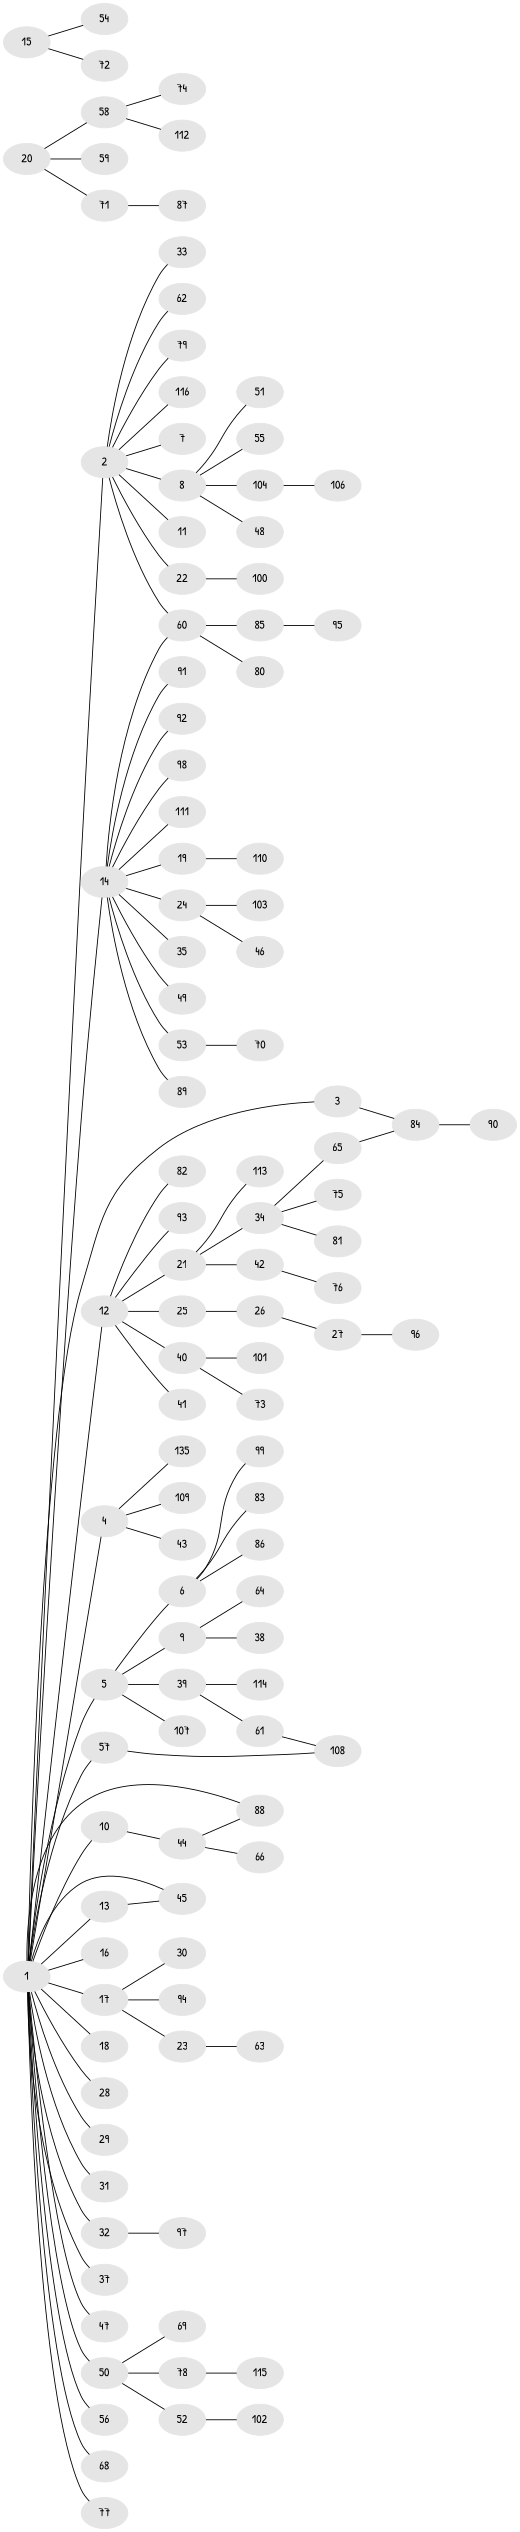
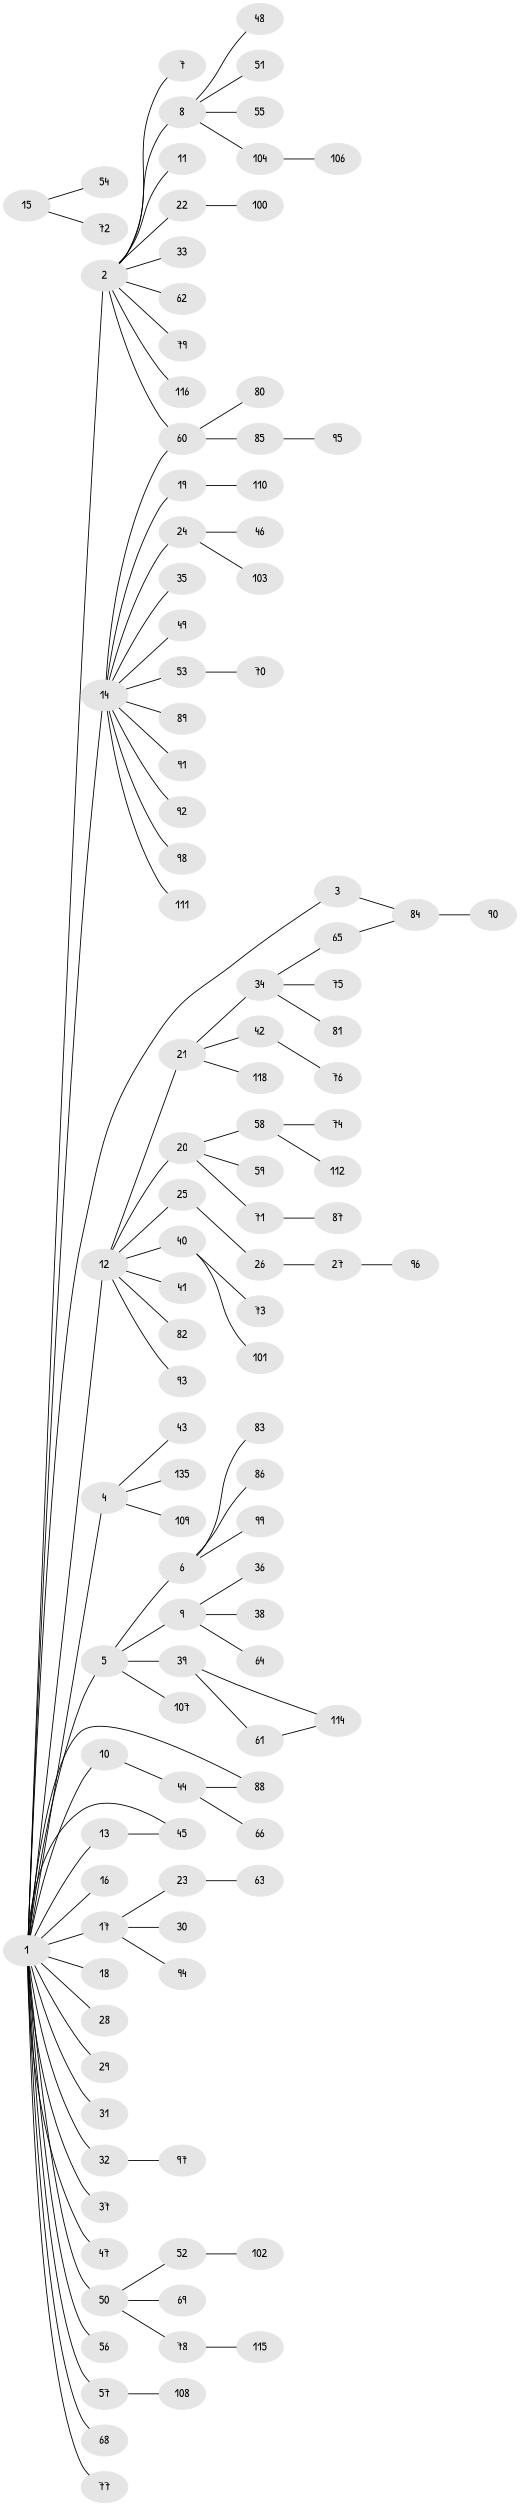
(260, 1171) -> (260, 1078)
none -> (138, 1203)
none -> (260, 1568)
(299, 1741) -> (299, 1731)
